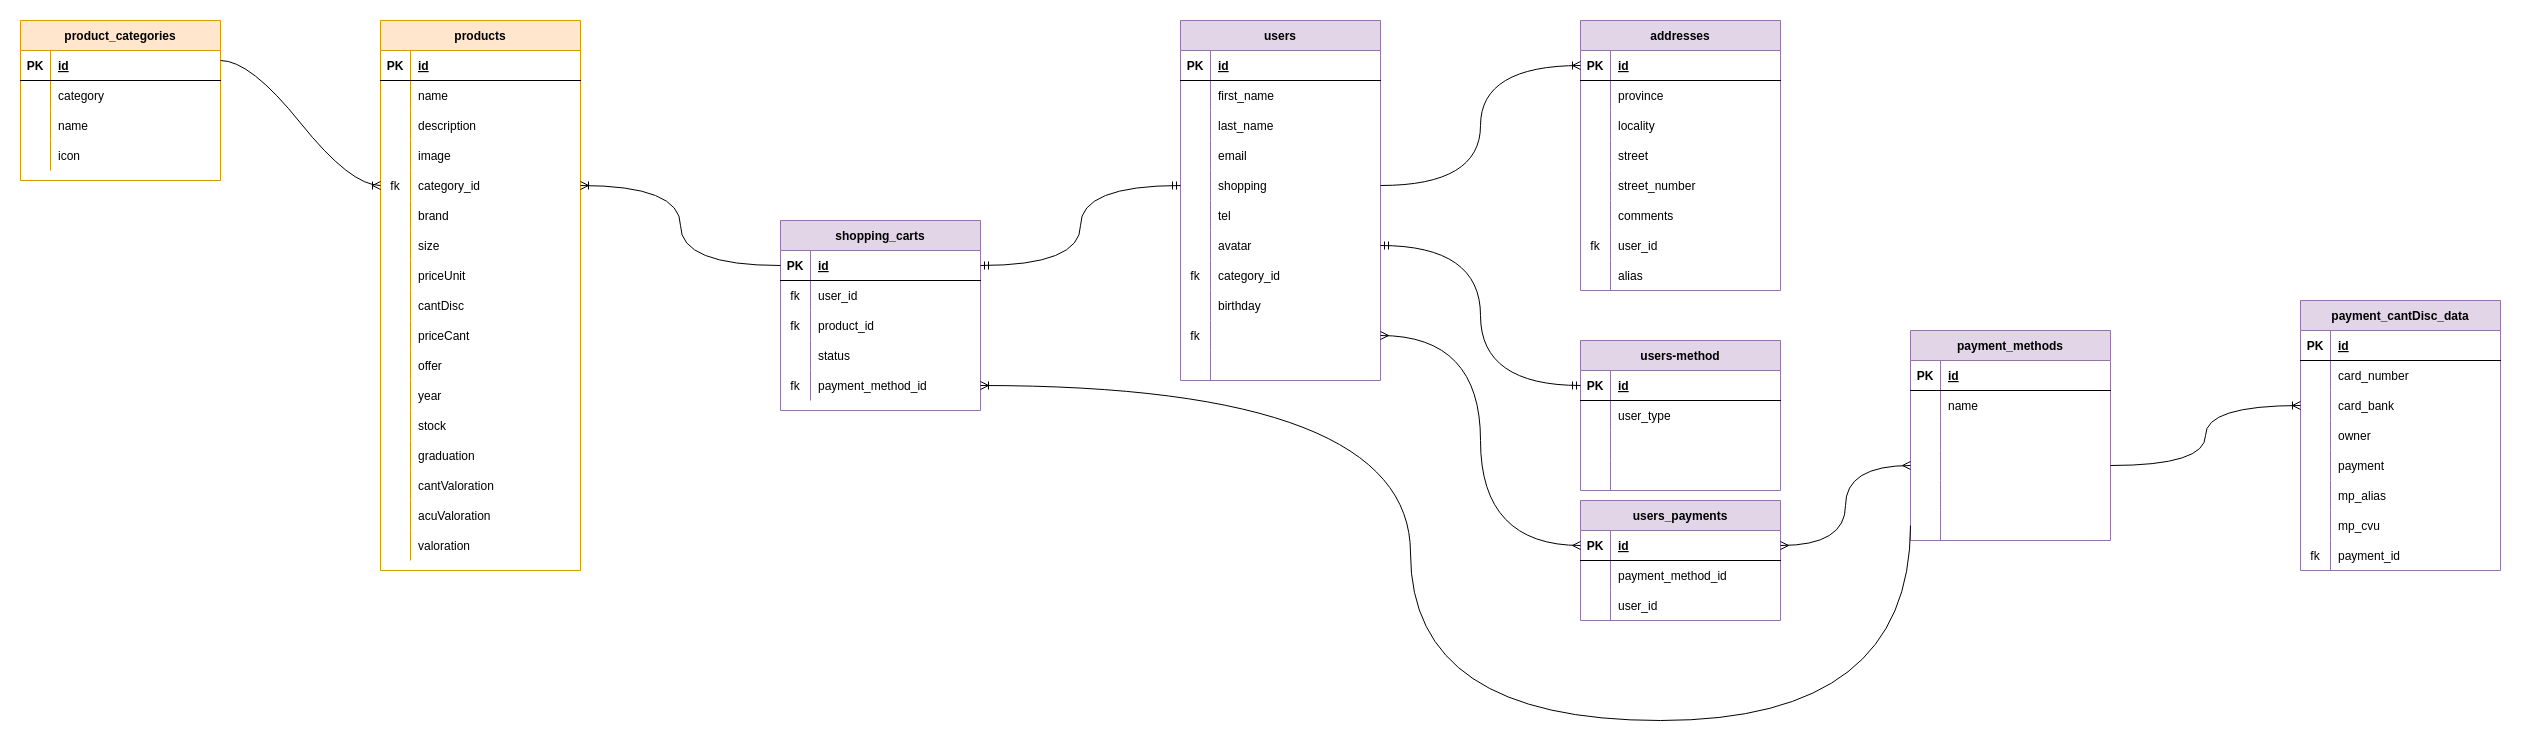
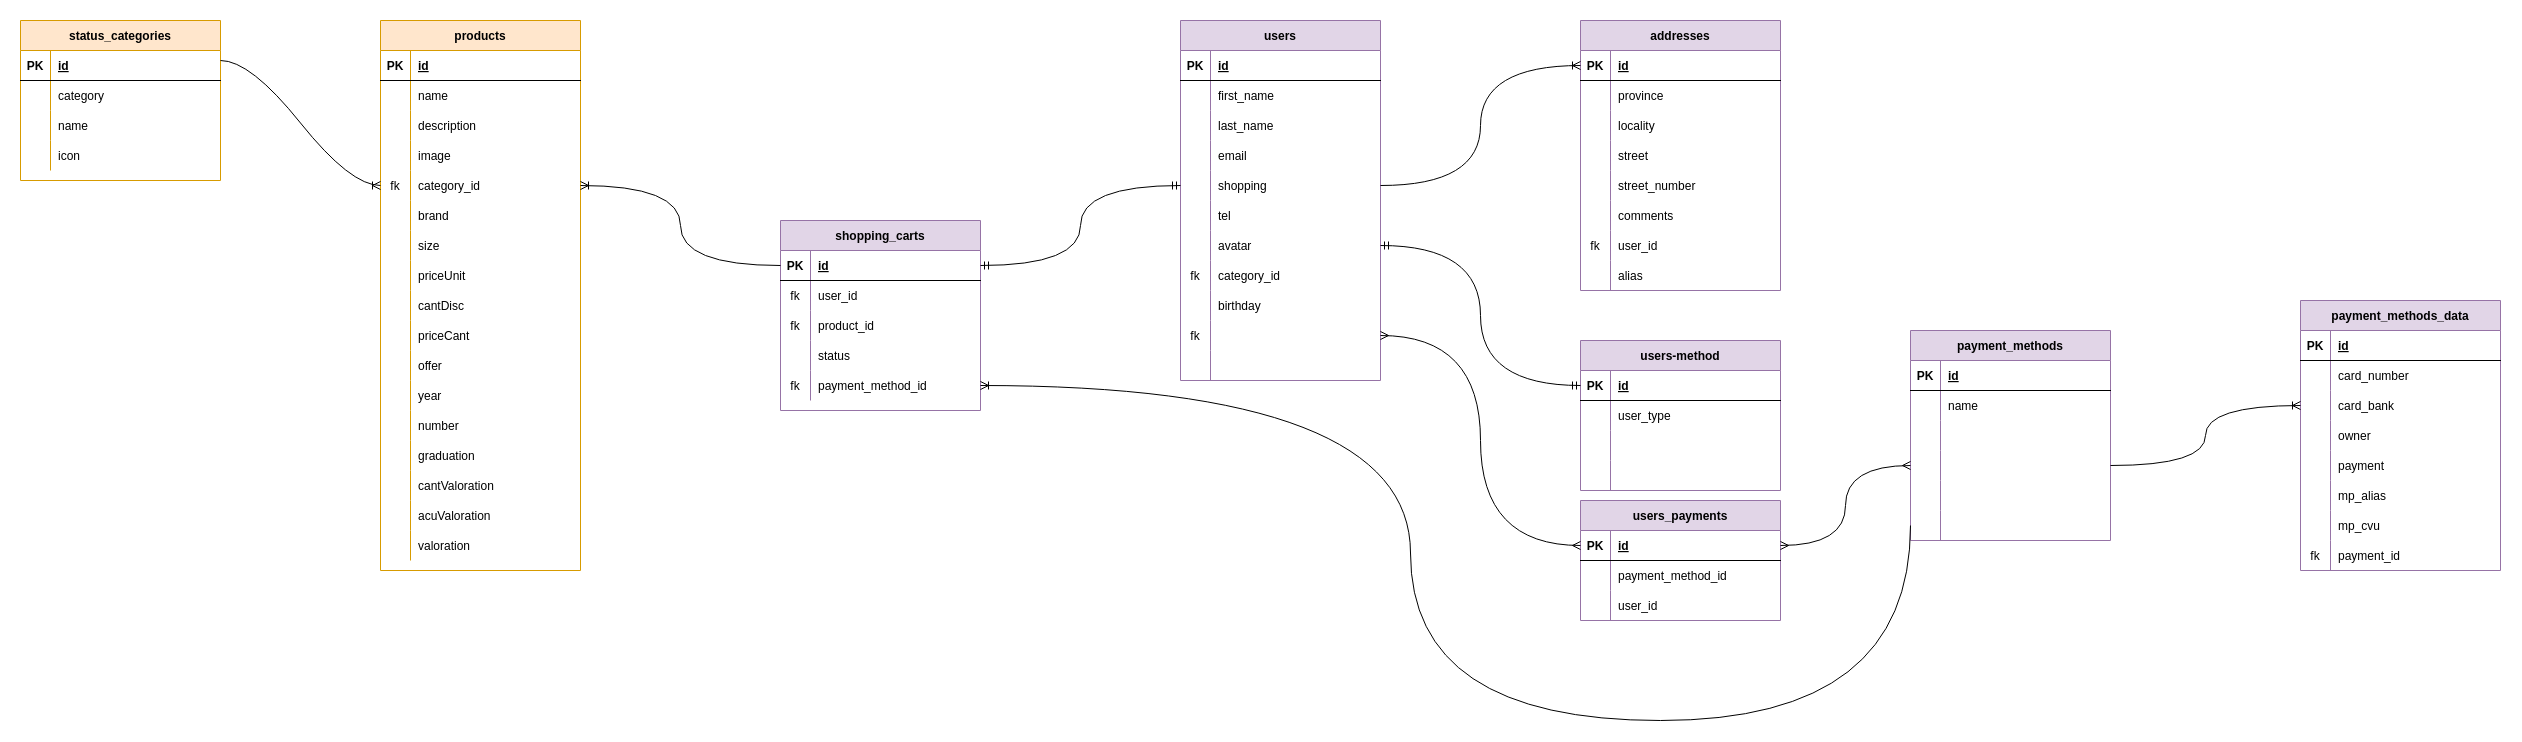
(120, 36) -> (120, 36)
(2400, 316) -> (2400, 316)
(435, 426) -> (438, 426)
